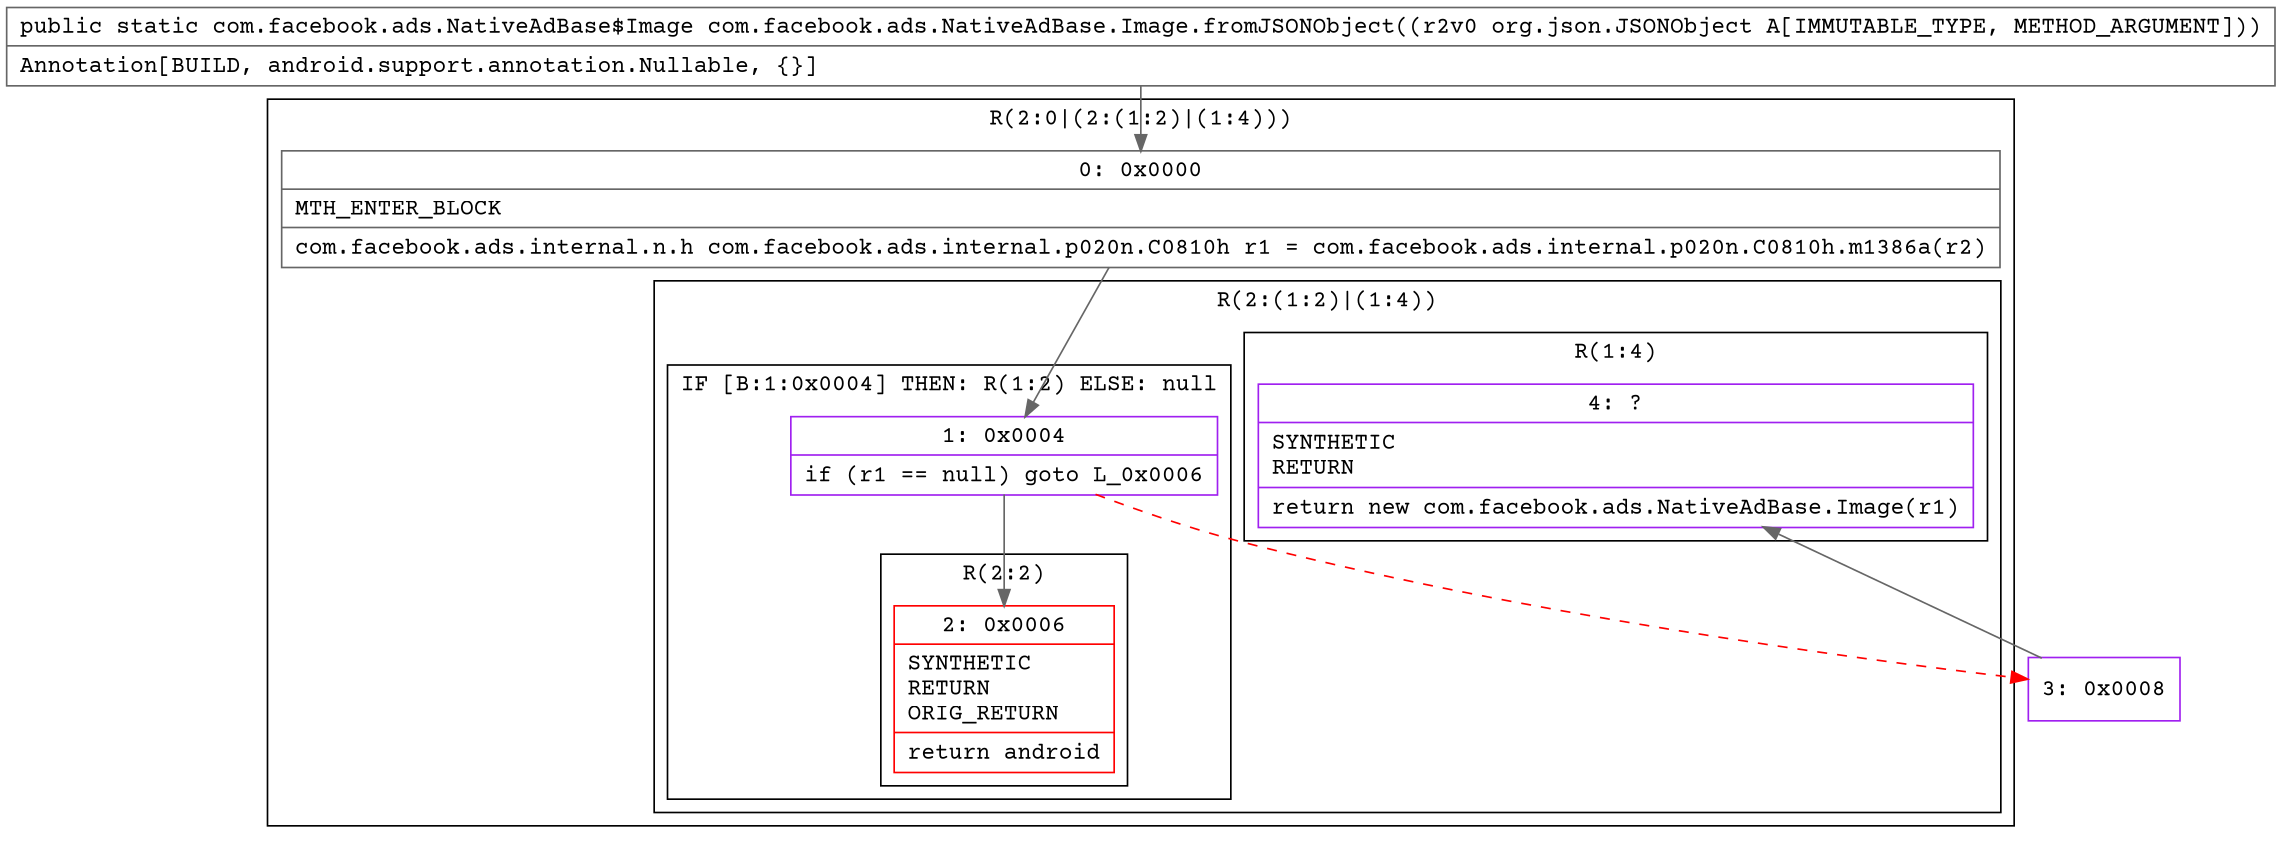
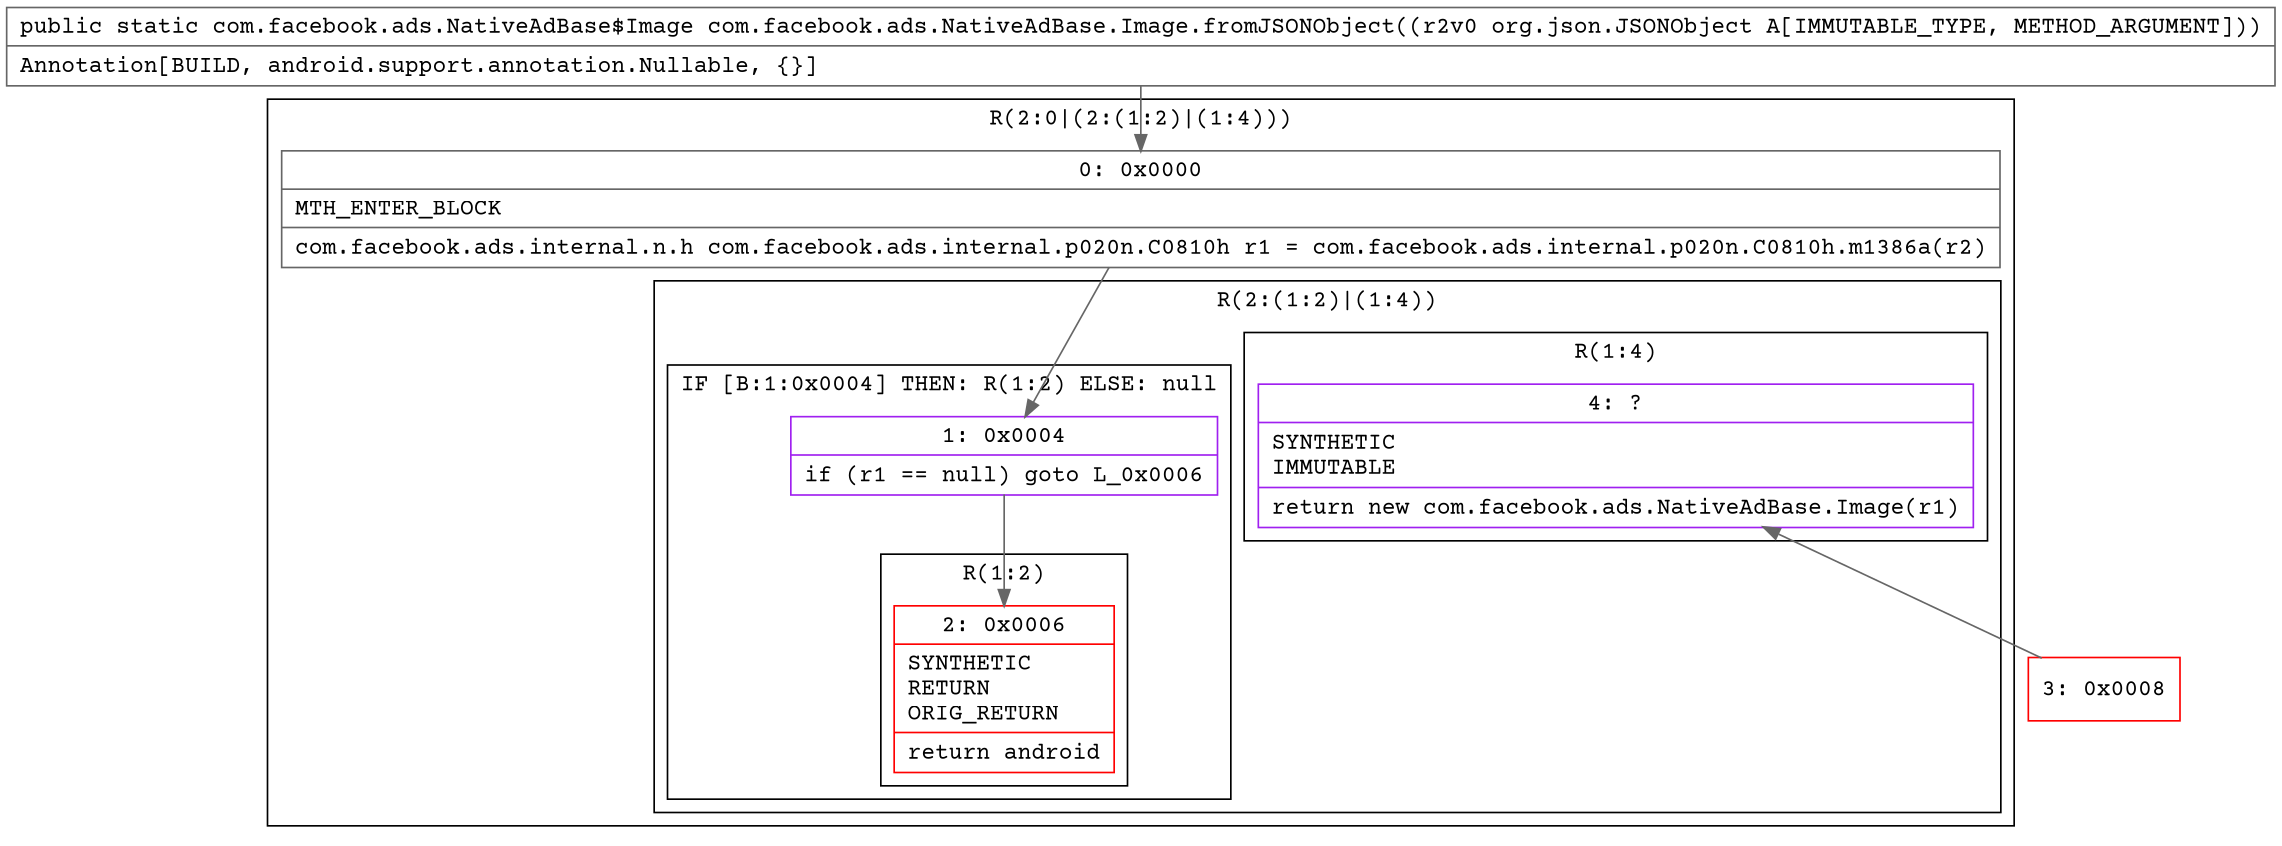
(1313, 467) -> (1334, 467)
(1004, 573) -> (1004, 573)
(1549, 608) -> none
(2104, 689) -> (2104, 689)
